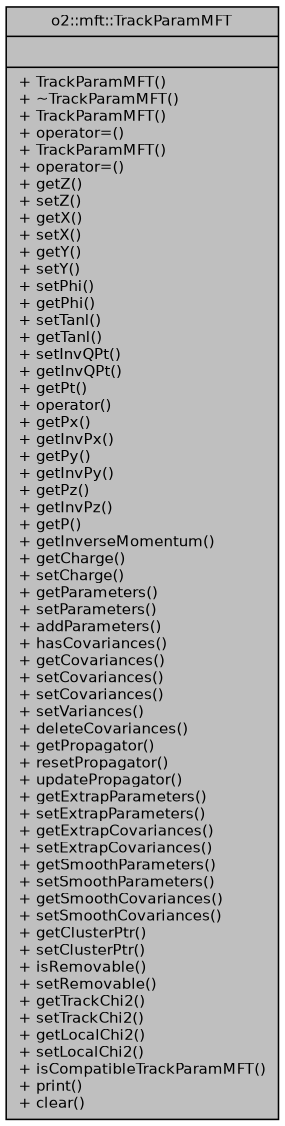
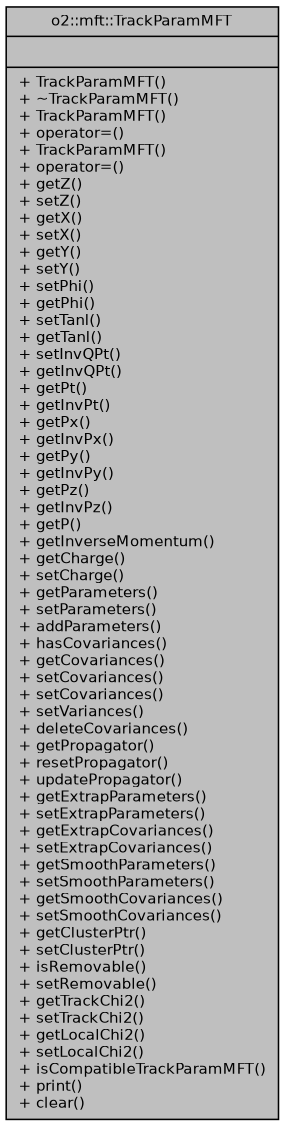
(66, 405) -> (65, 405)
